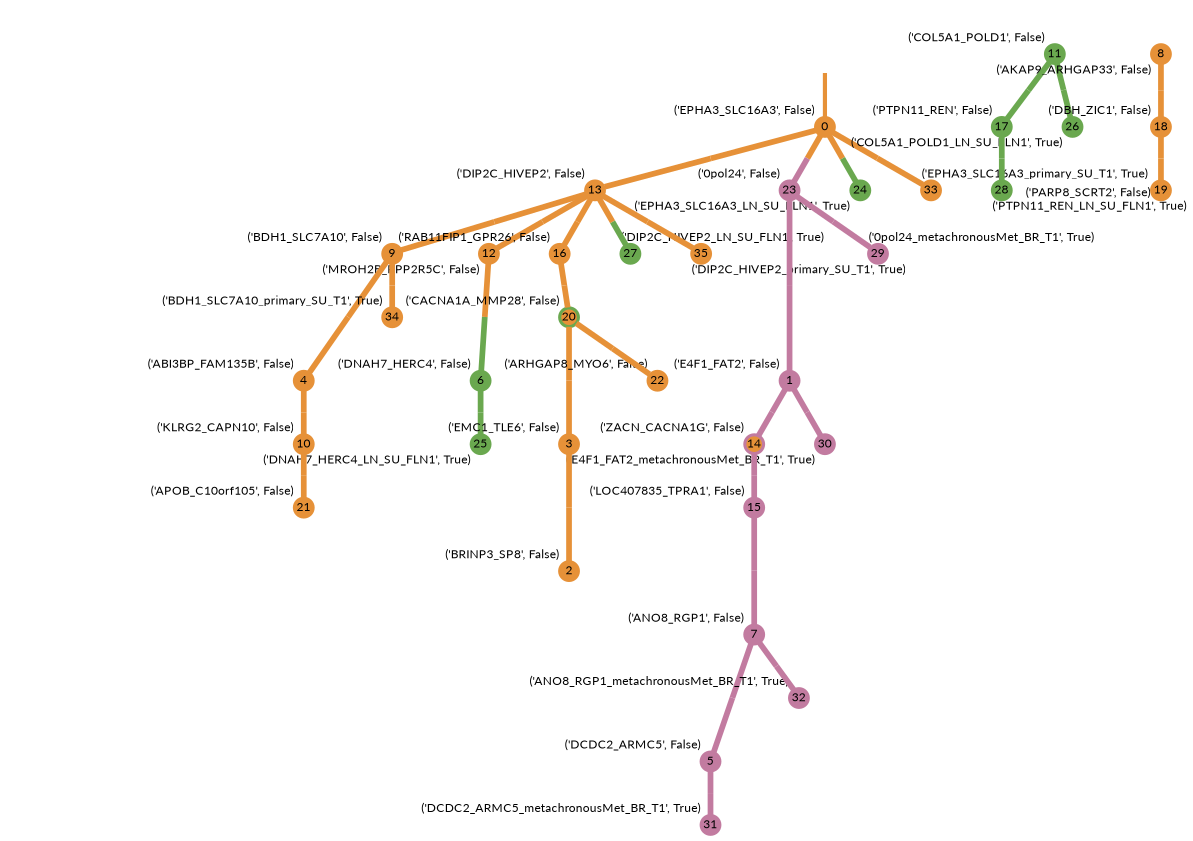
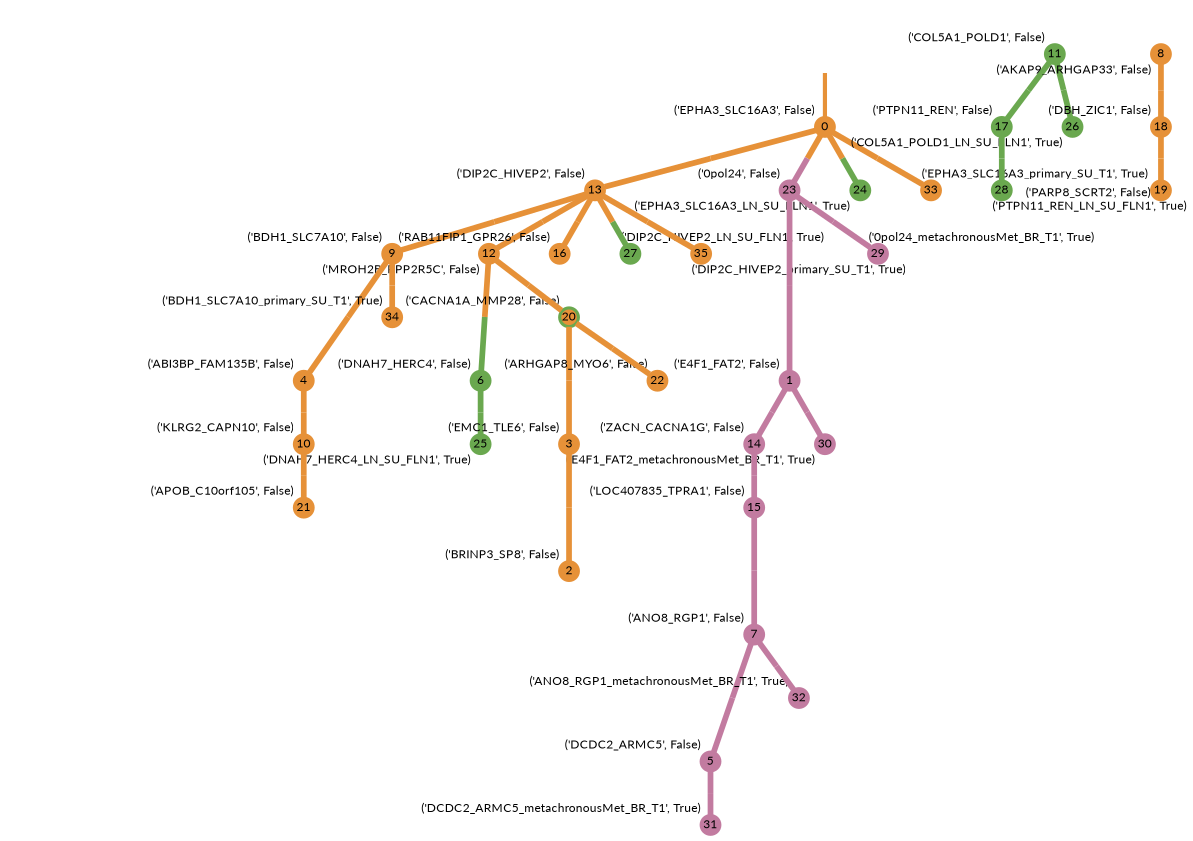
(564, 285) -> (529, 285)
(754, 444) -> (754, 444)
